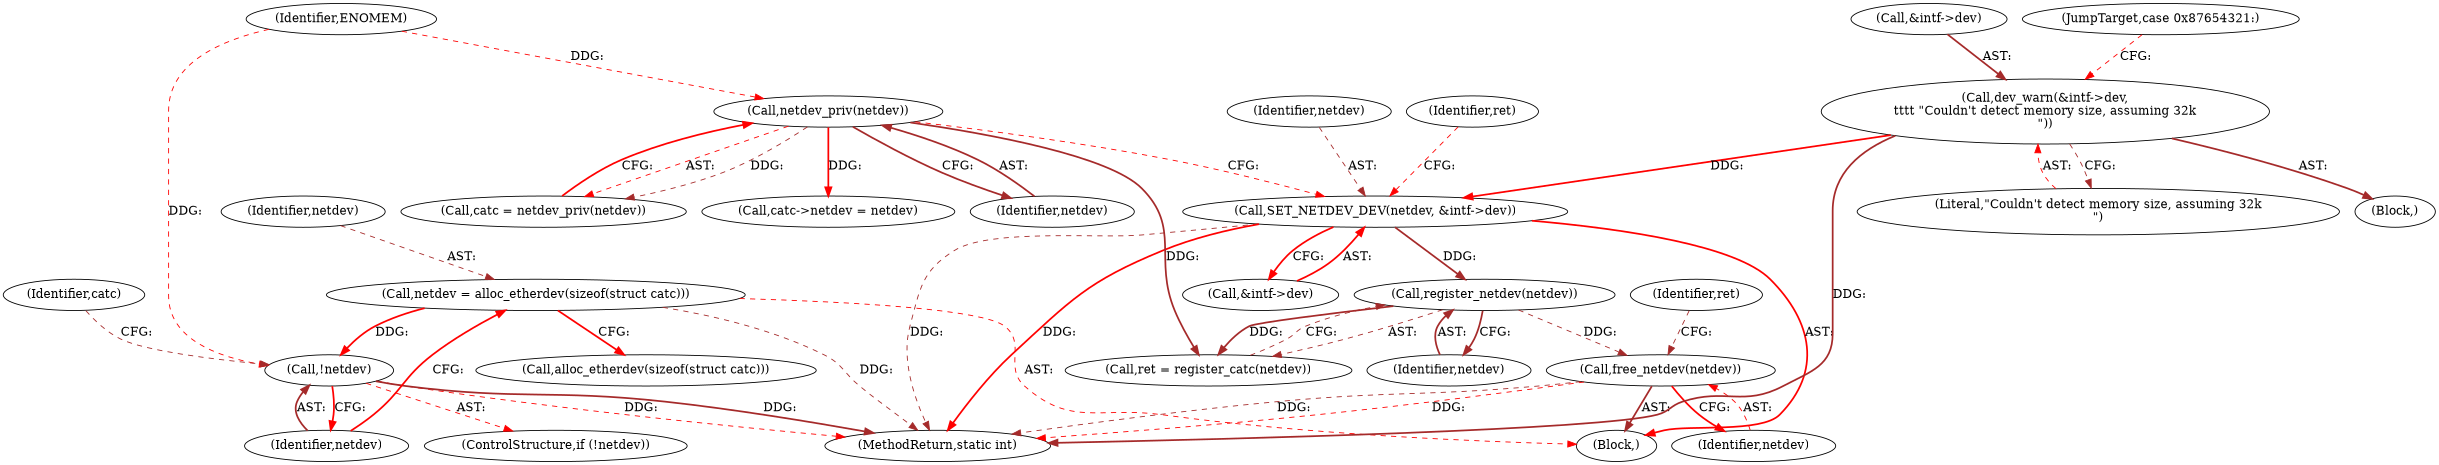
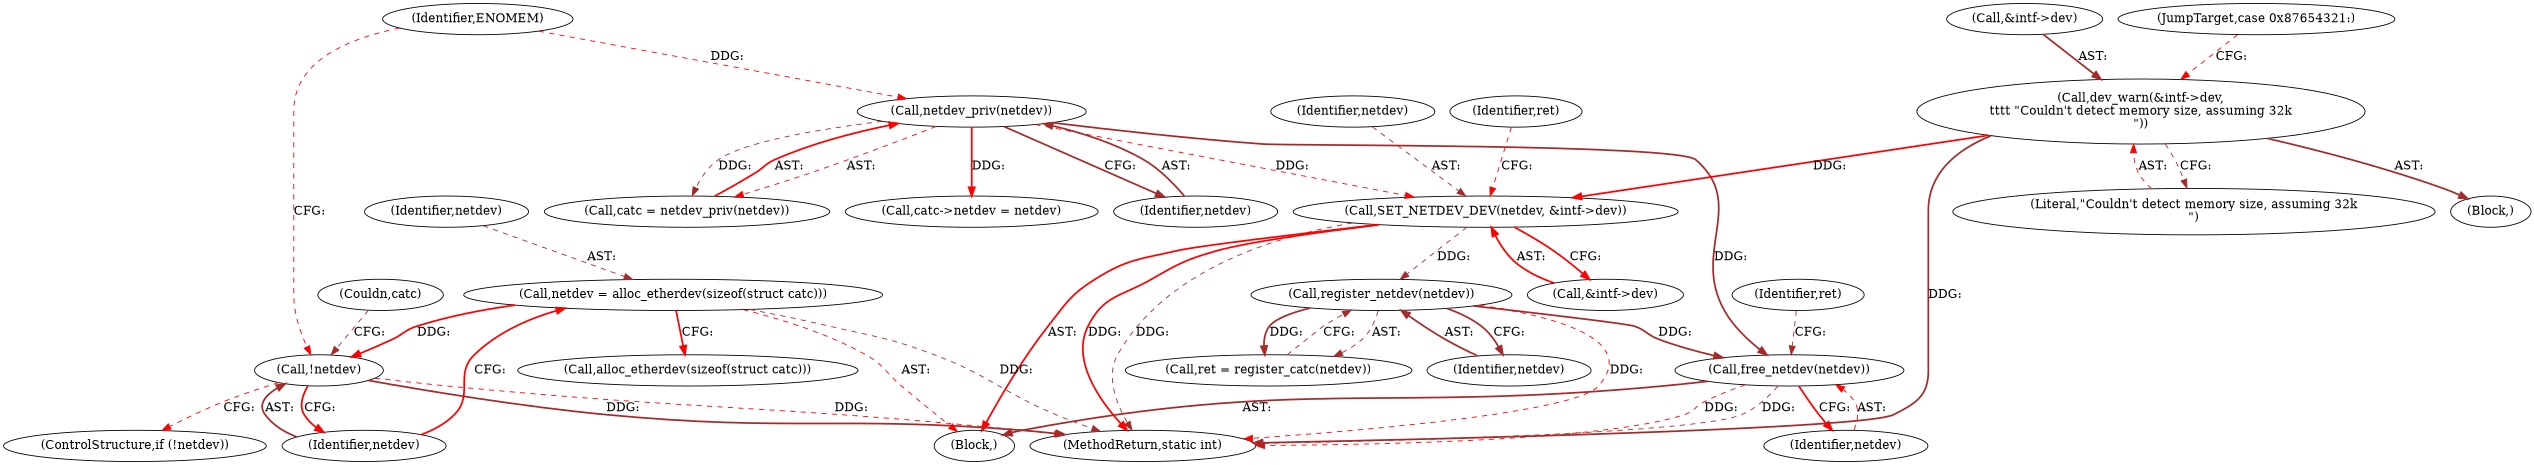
(640, 166) -> (791, 166)
(1245, 166) -> (1294, 166)
(1111, 170) -> (1480, 147)
(187, 212) -> (312, 212)
(1426, 251) -> (1437, 251)
(74, 295) -> (381, 295)
(1569, 331) -> (1596, 321)
(473, 408) -> (241, 408)
none -> (1514, 411)
